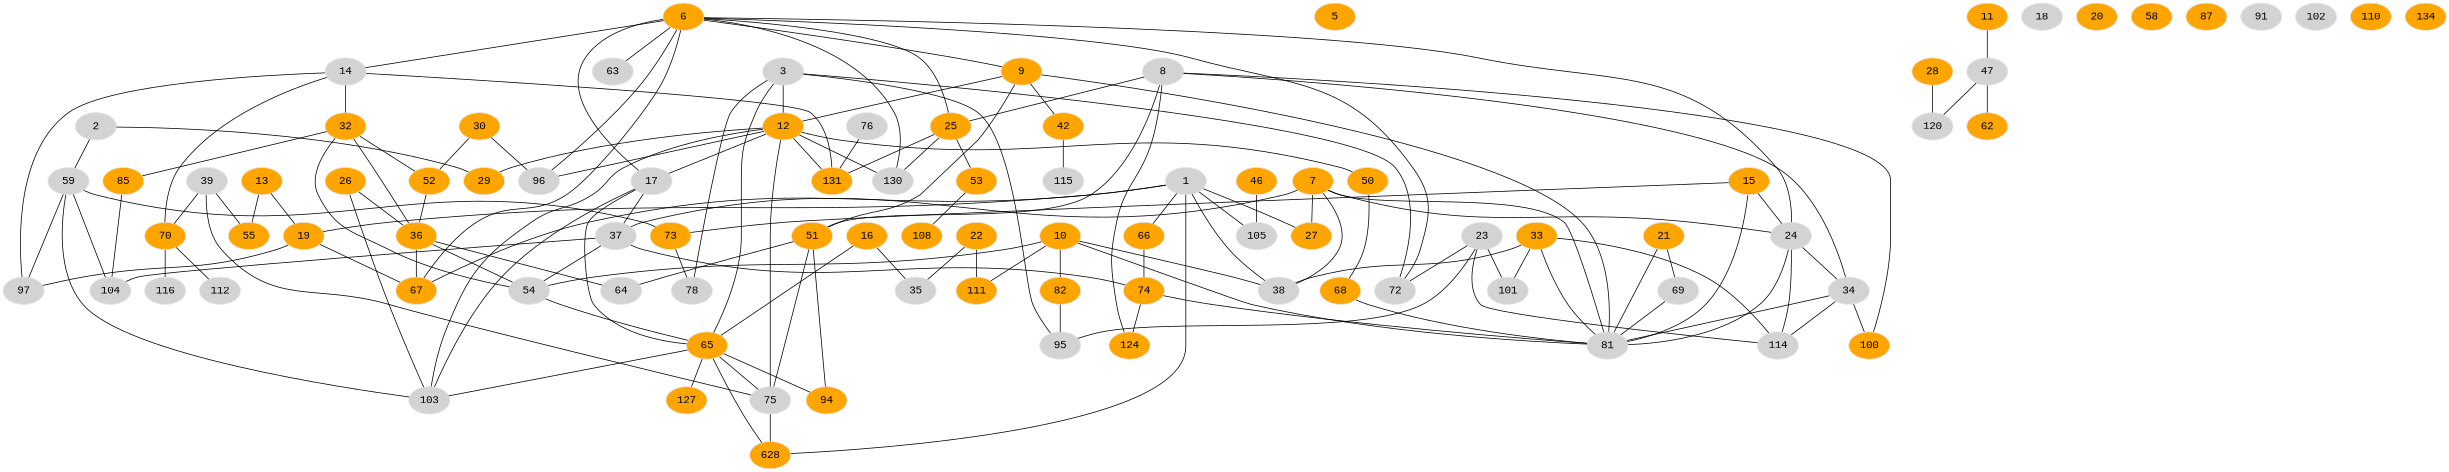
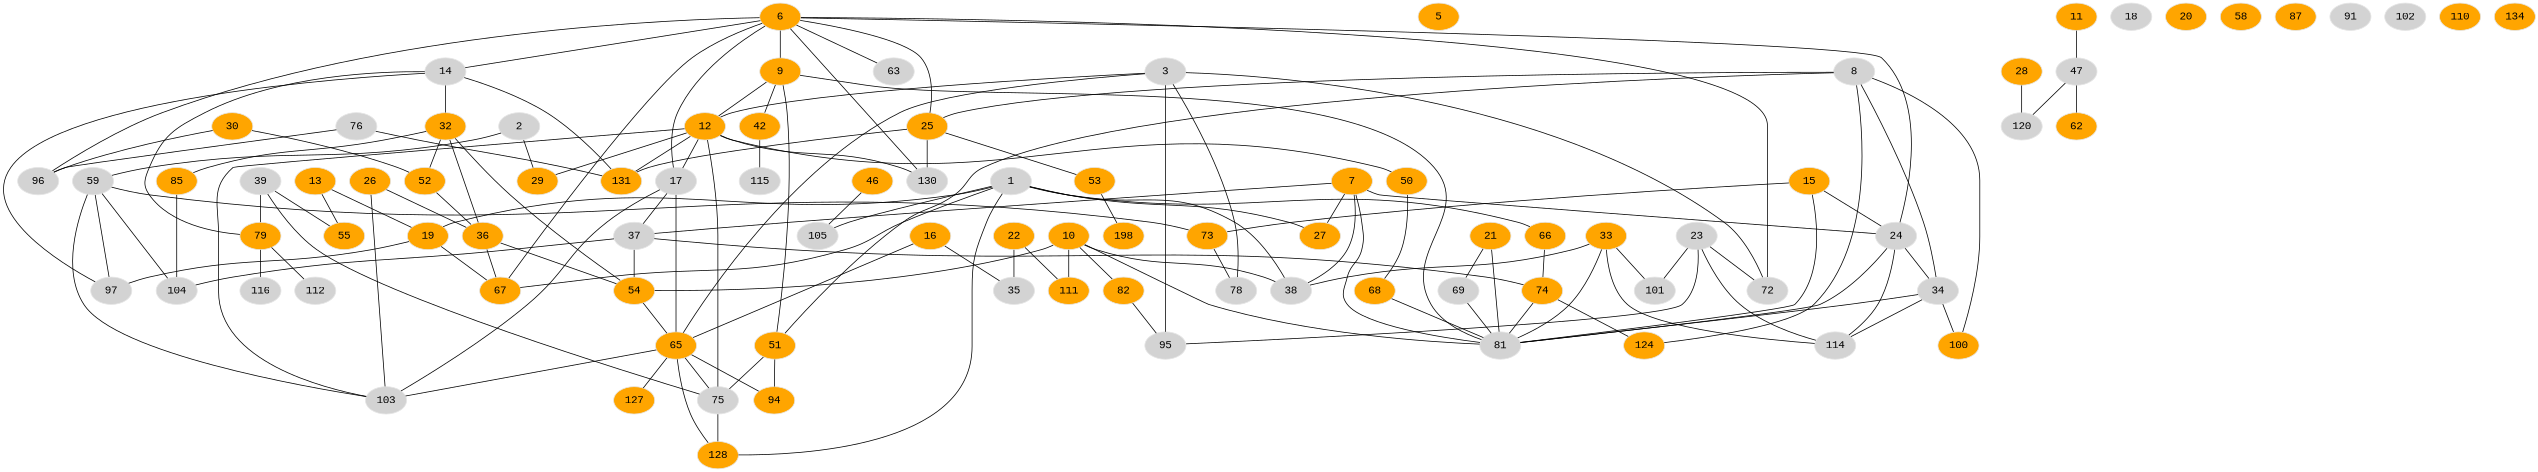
(620, 163) -> (195, 149)
(165, 236) -> (260, 236)
(922, 236) -> (1124, 236)
(529, 291) -> (634, 291)
(621, 291) -> none
(770, 455) -> (718, 455)
